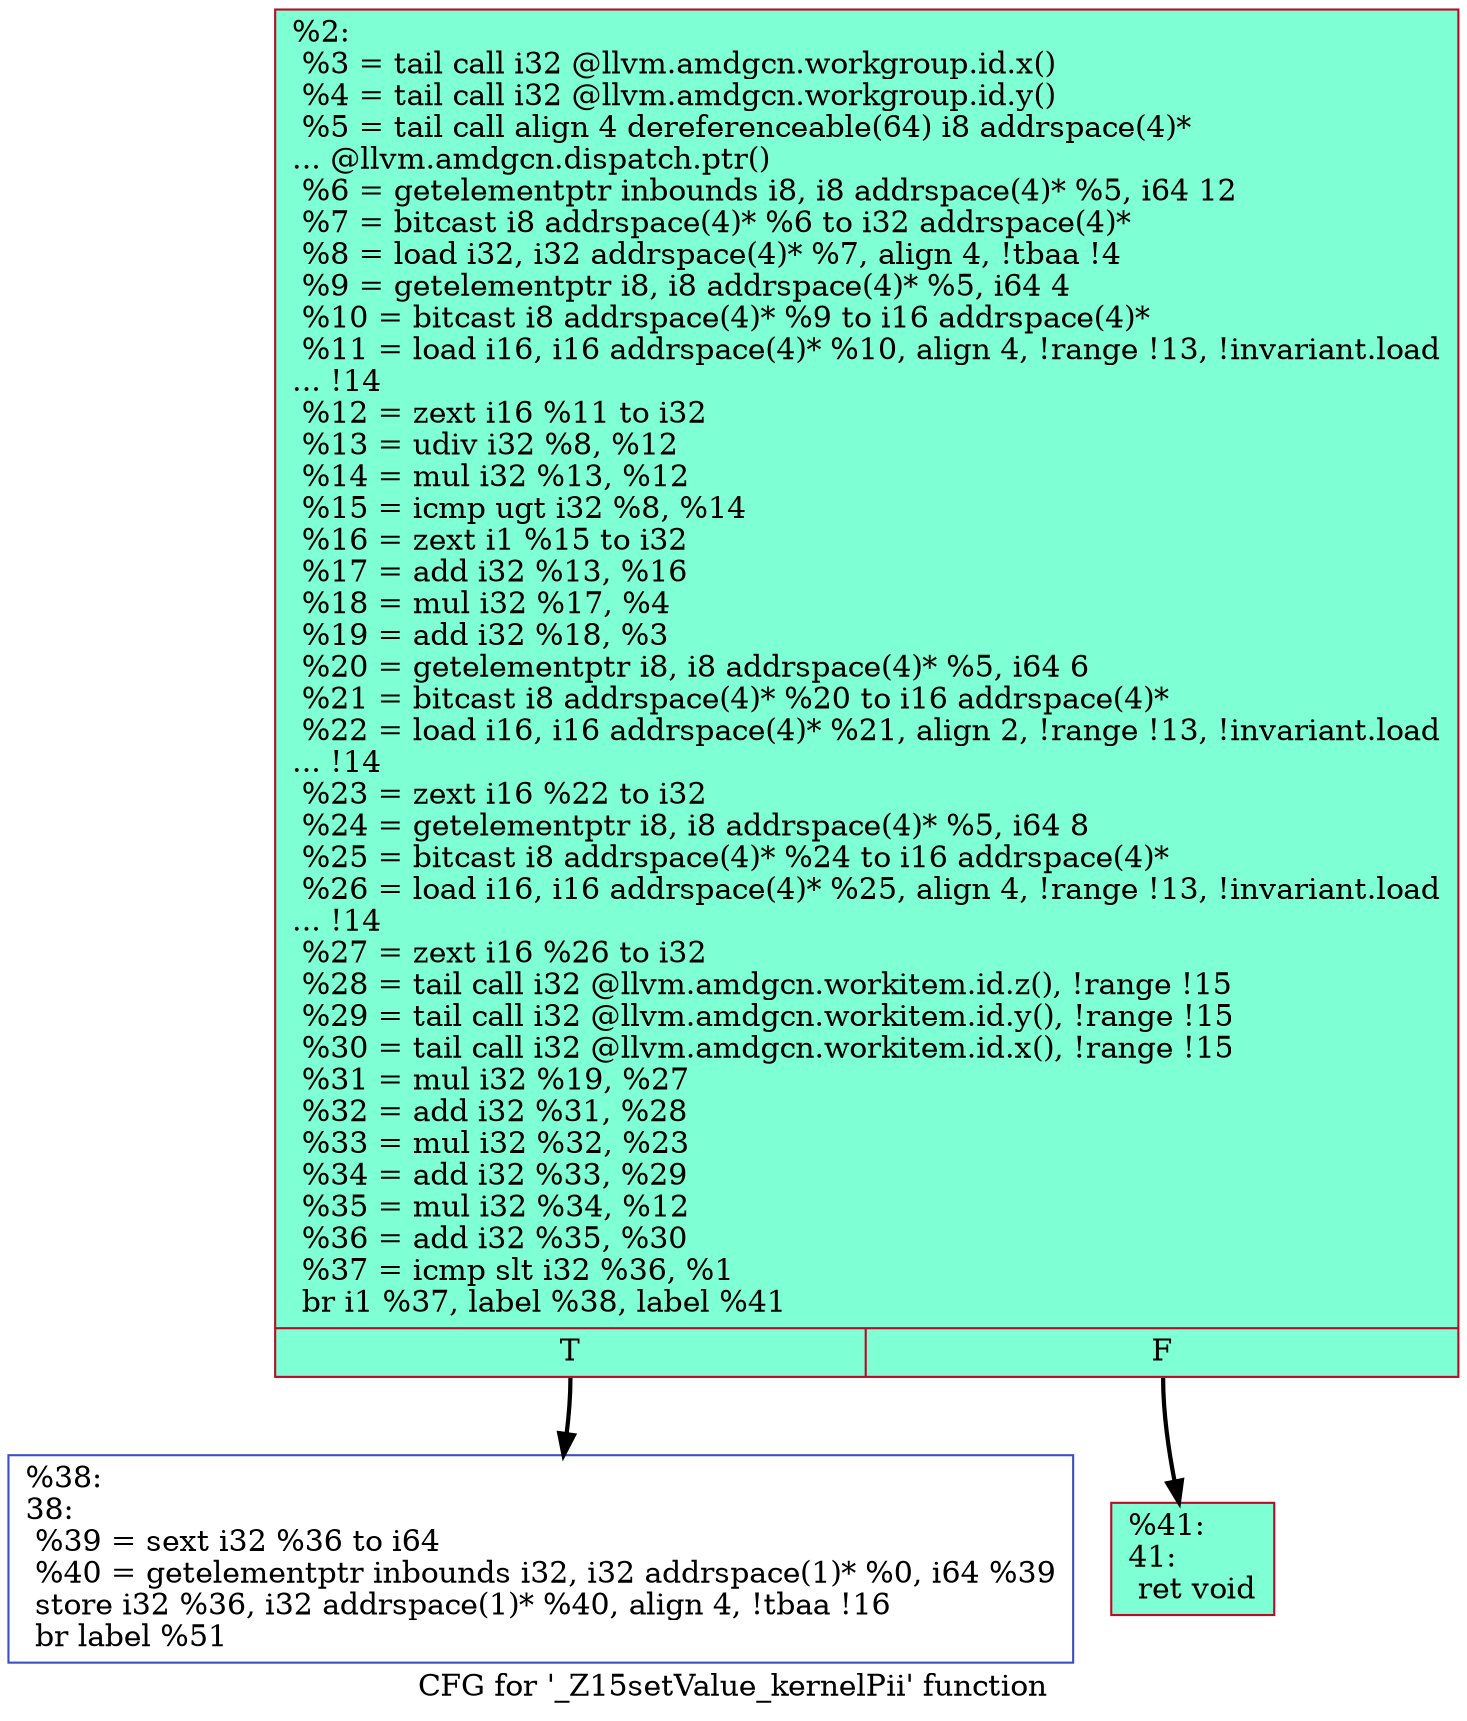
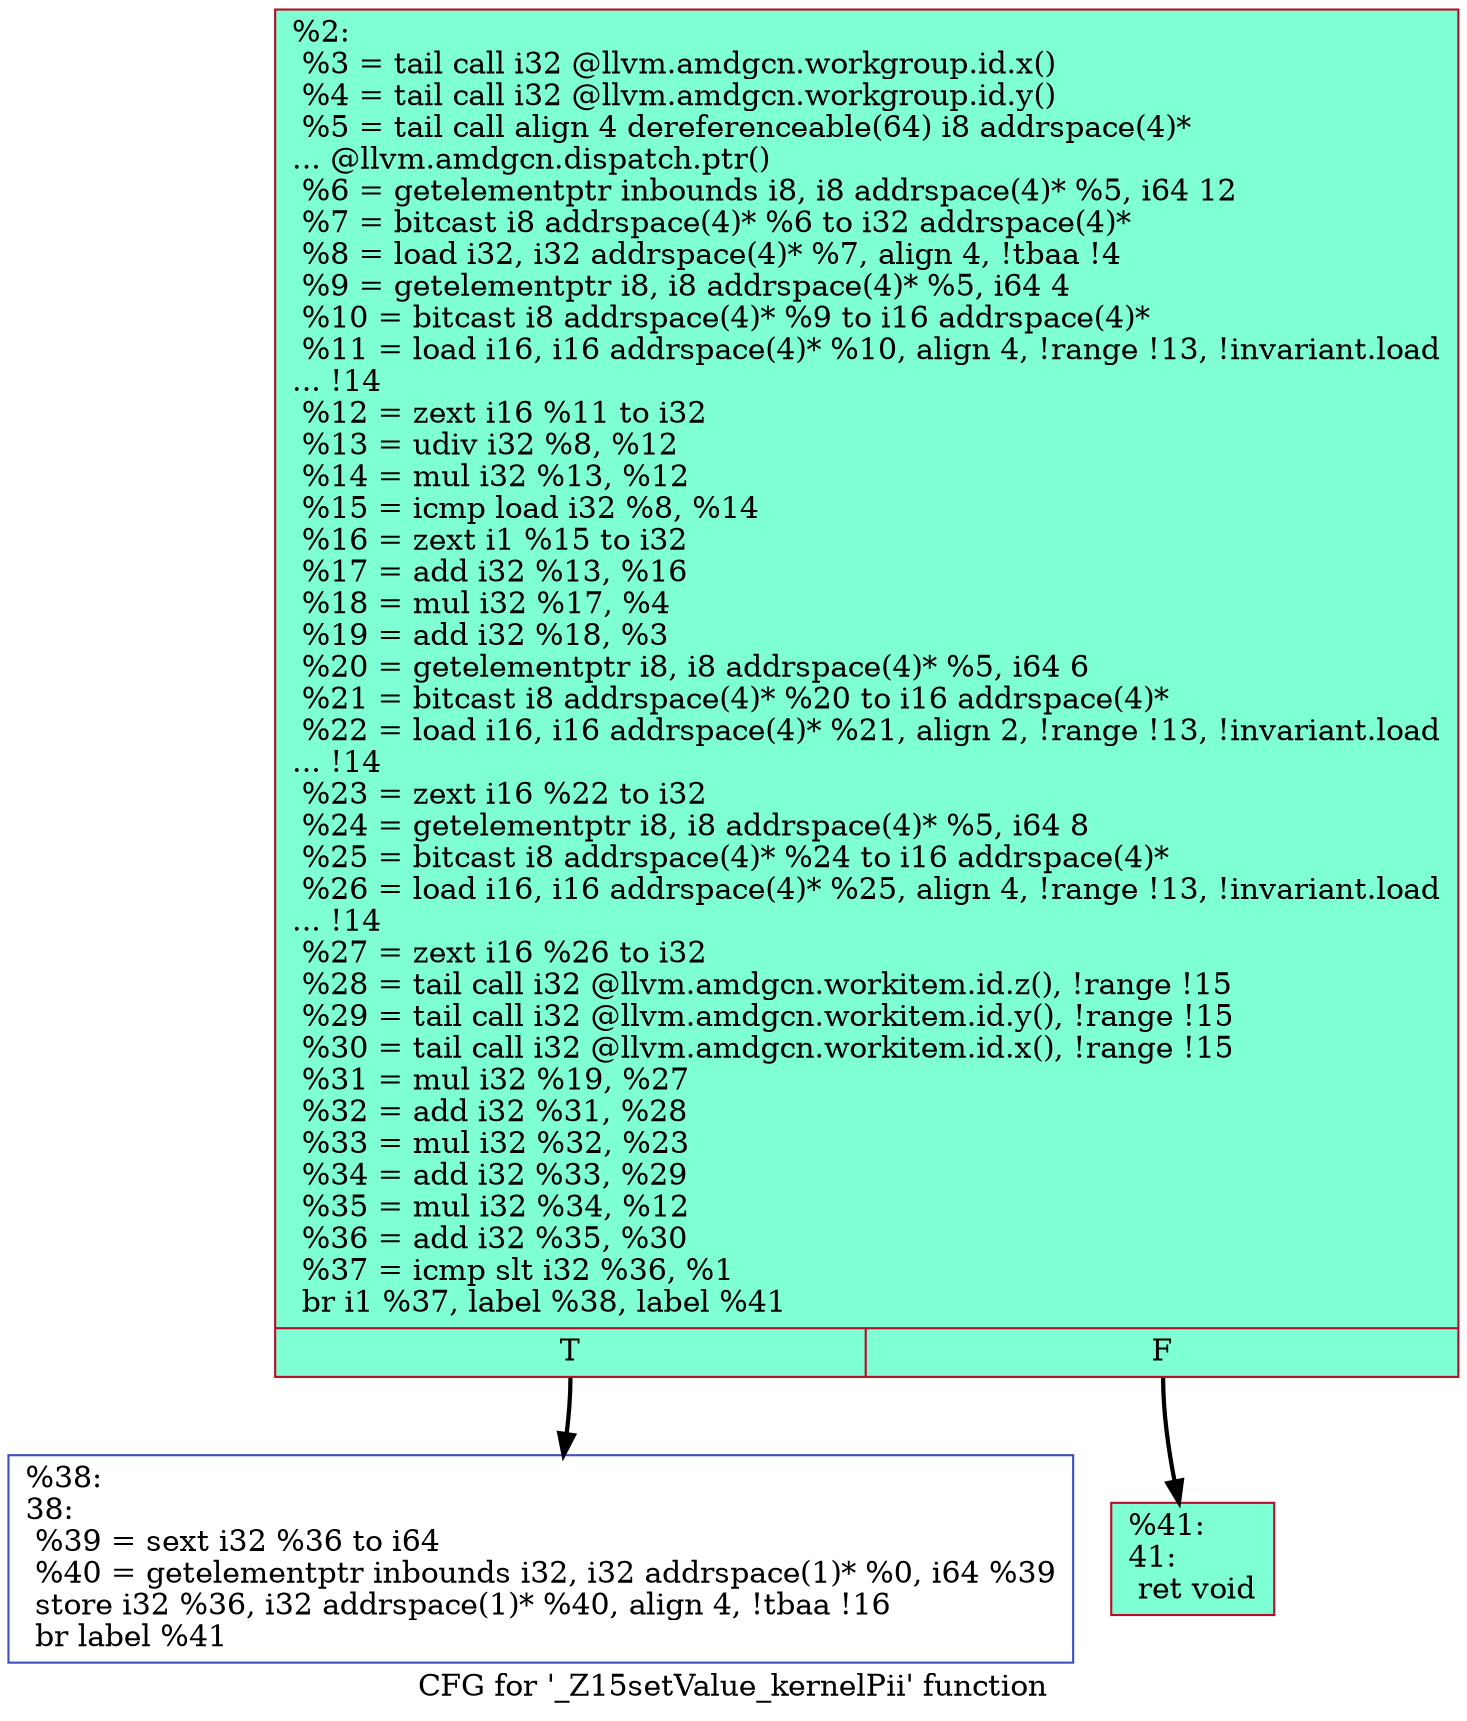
(520, 509) -> (526, 509)
(127, 1637) -> (127, 1637)
